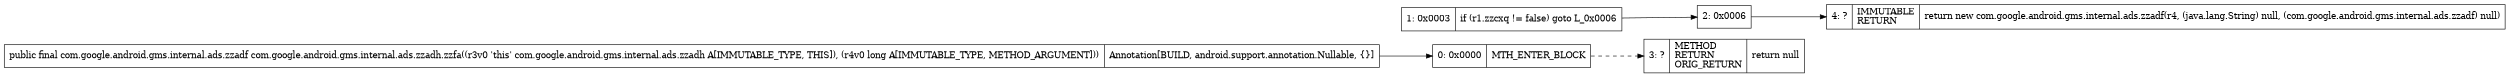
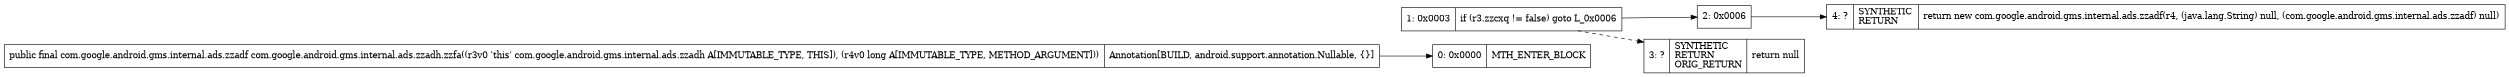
(1886, 12) -> (1885, 12)
(1539, 19) -> (1539, 19)
(1696, 47) -> (1702, 47)
(1614, 56) -> (1608, 36)
